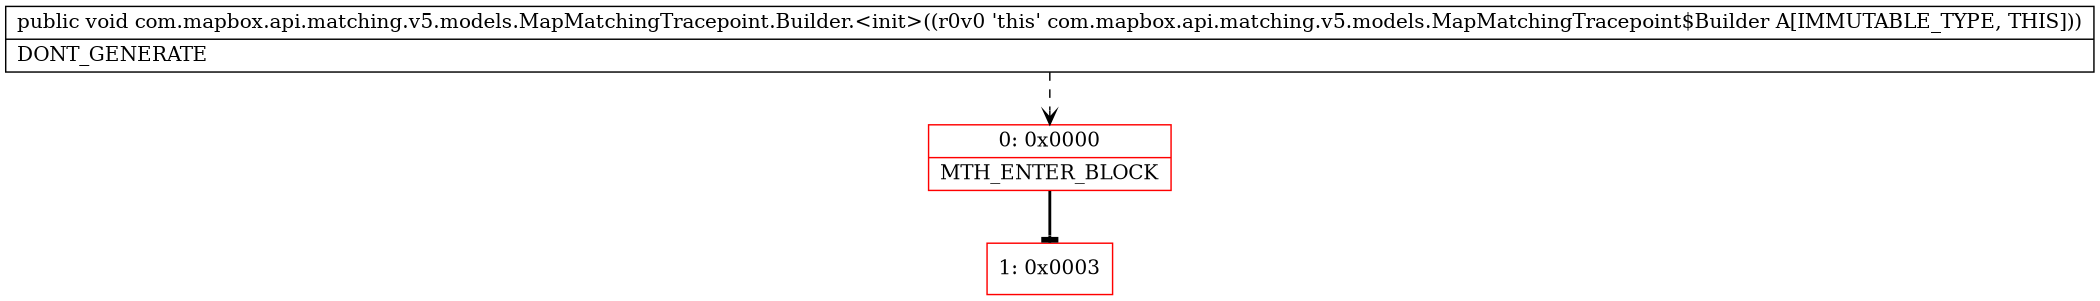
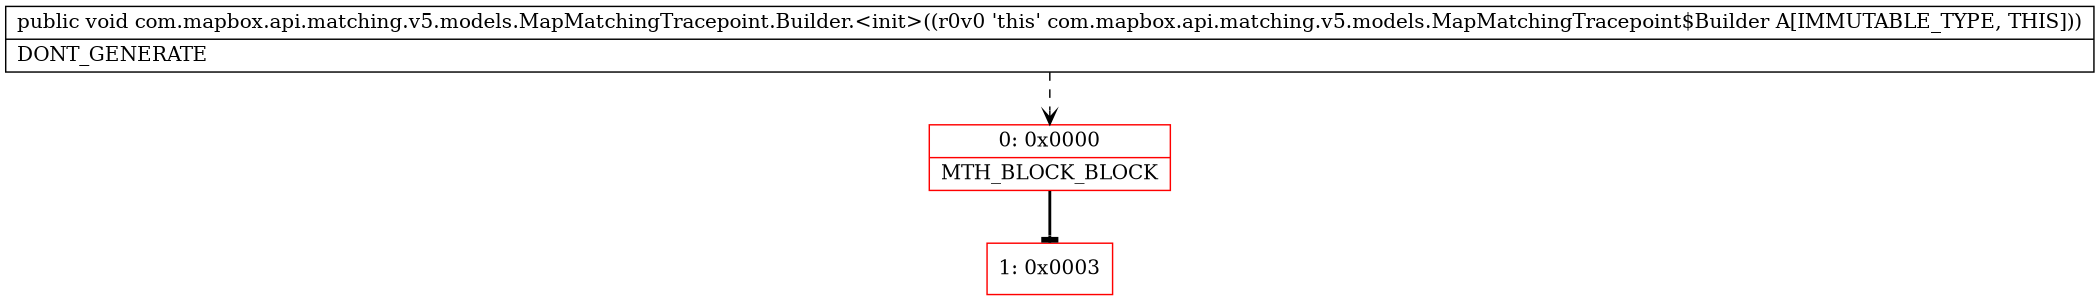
(1050, 173) -> (1050, 173)
